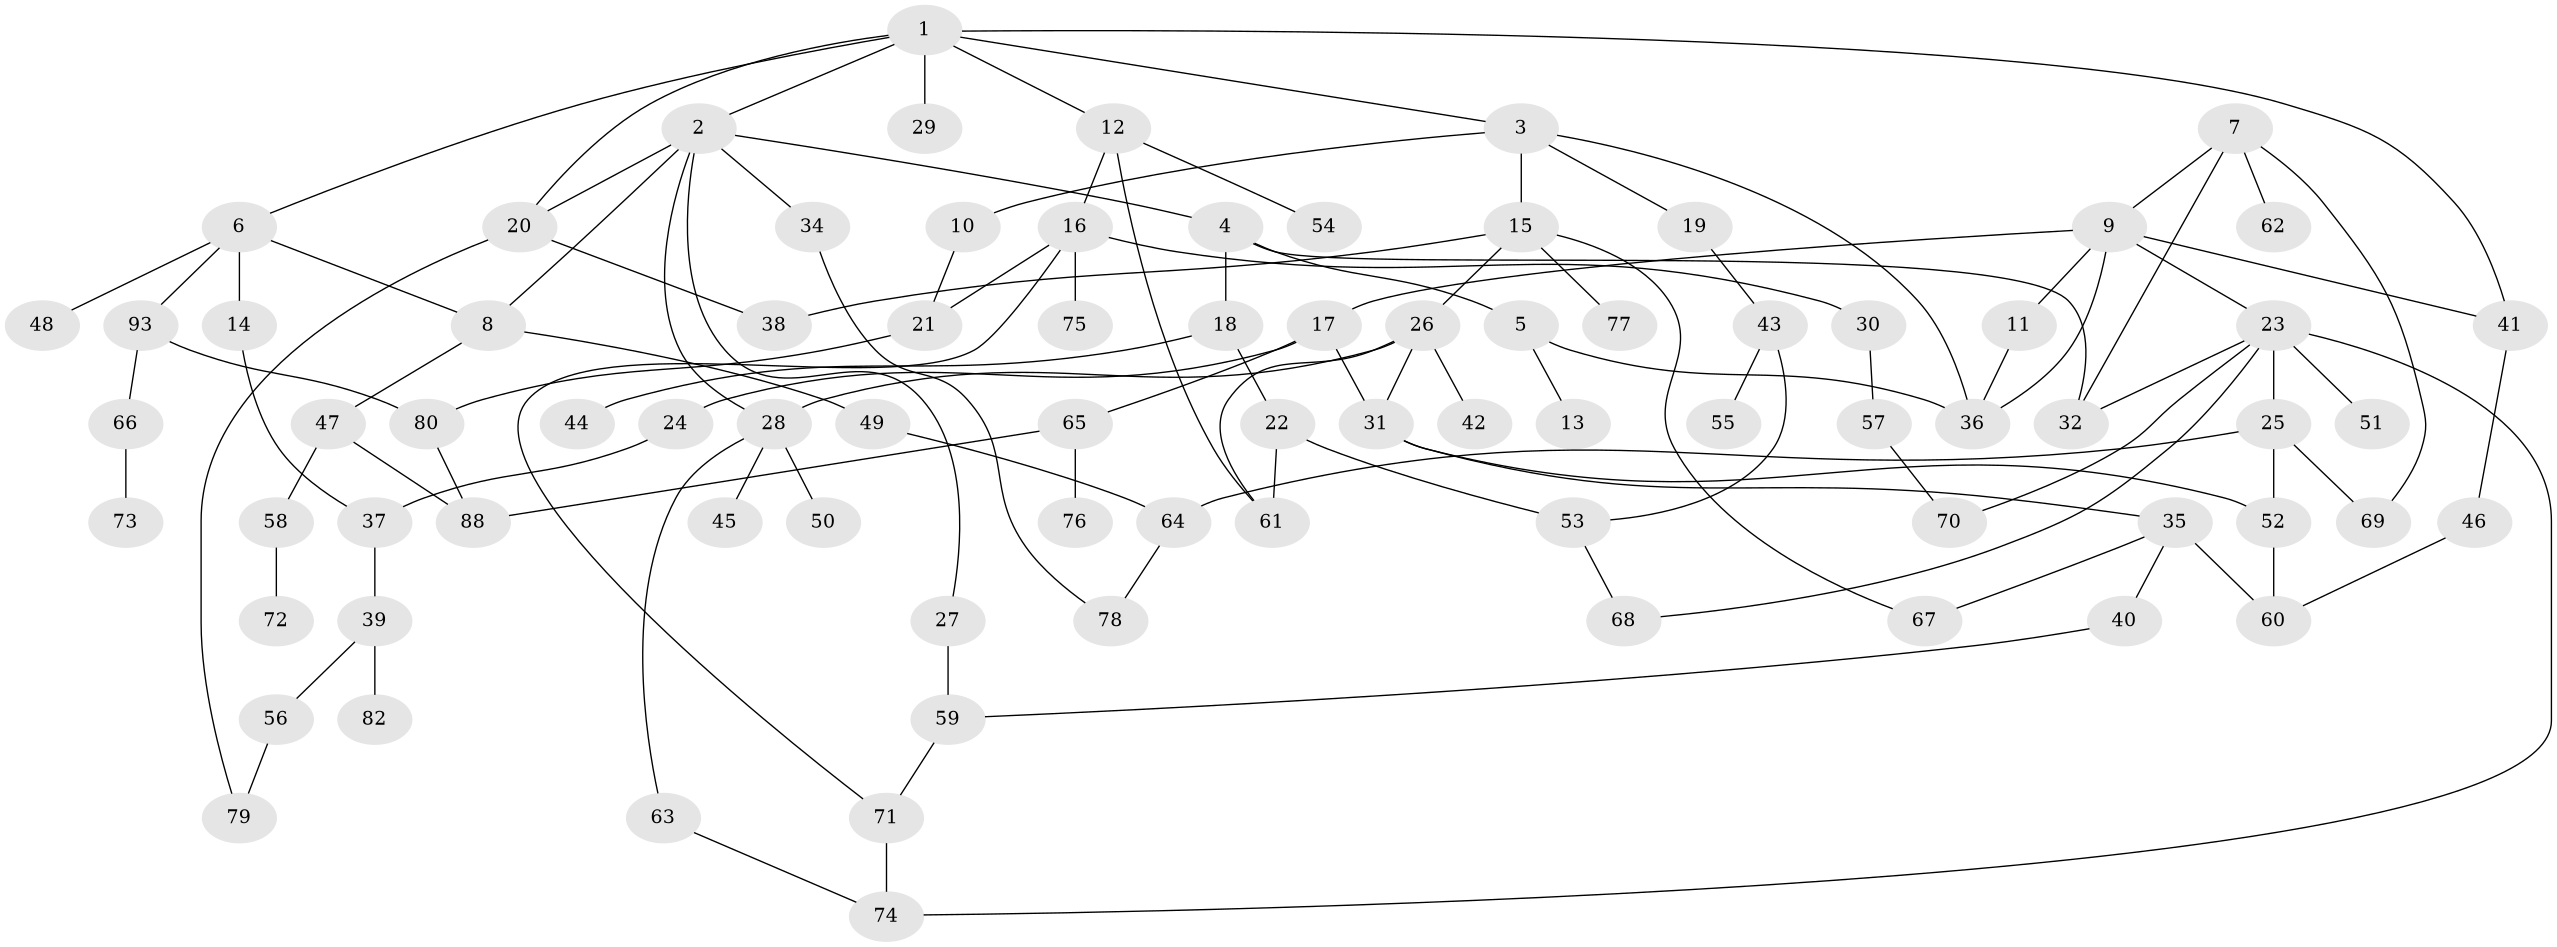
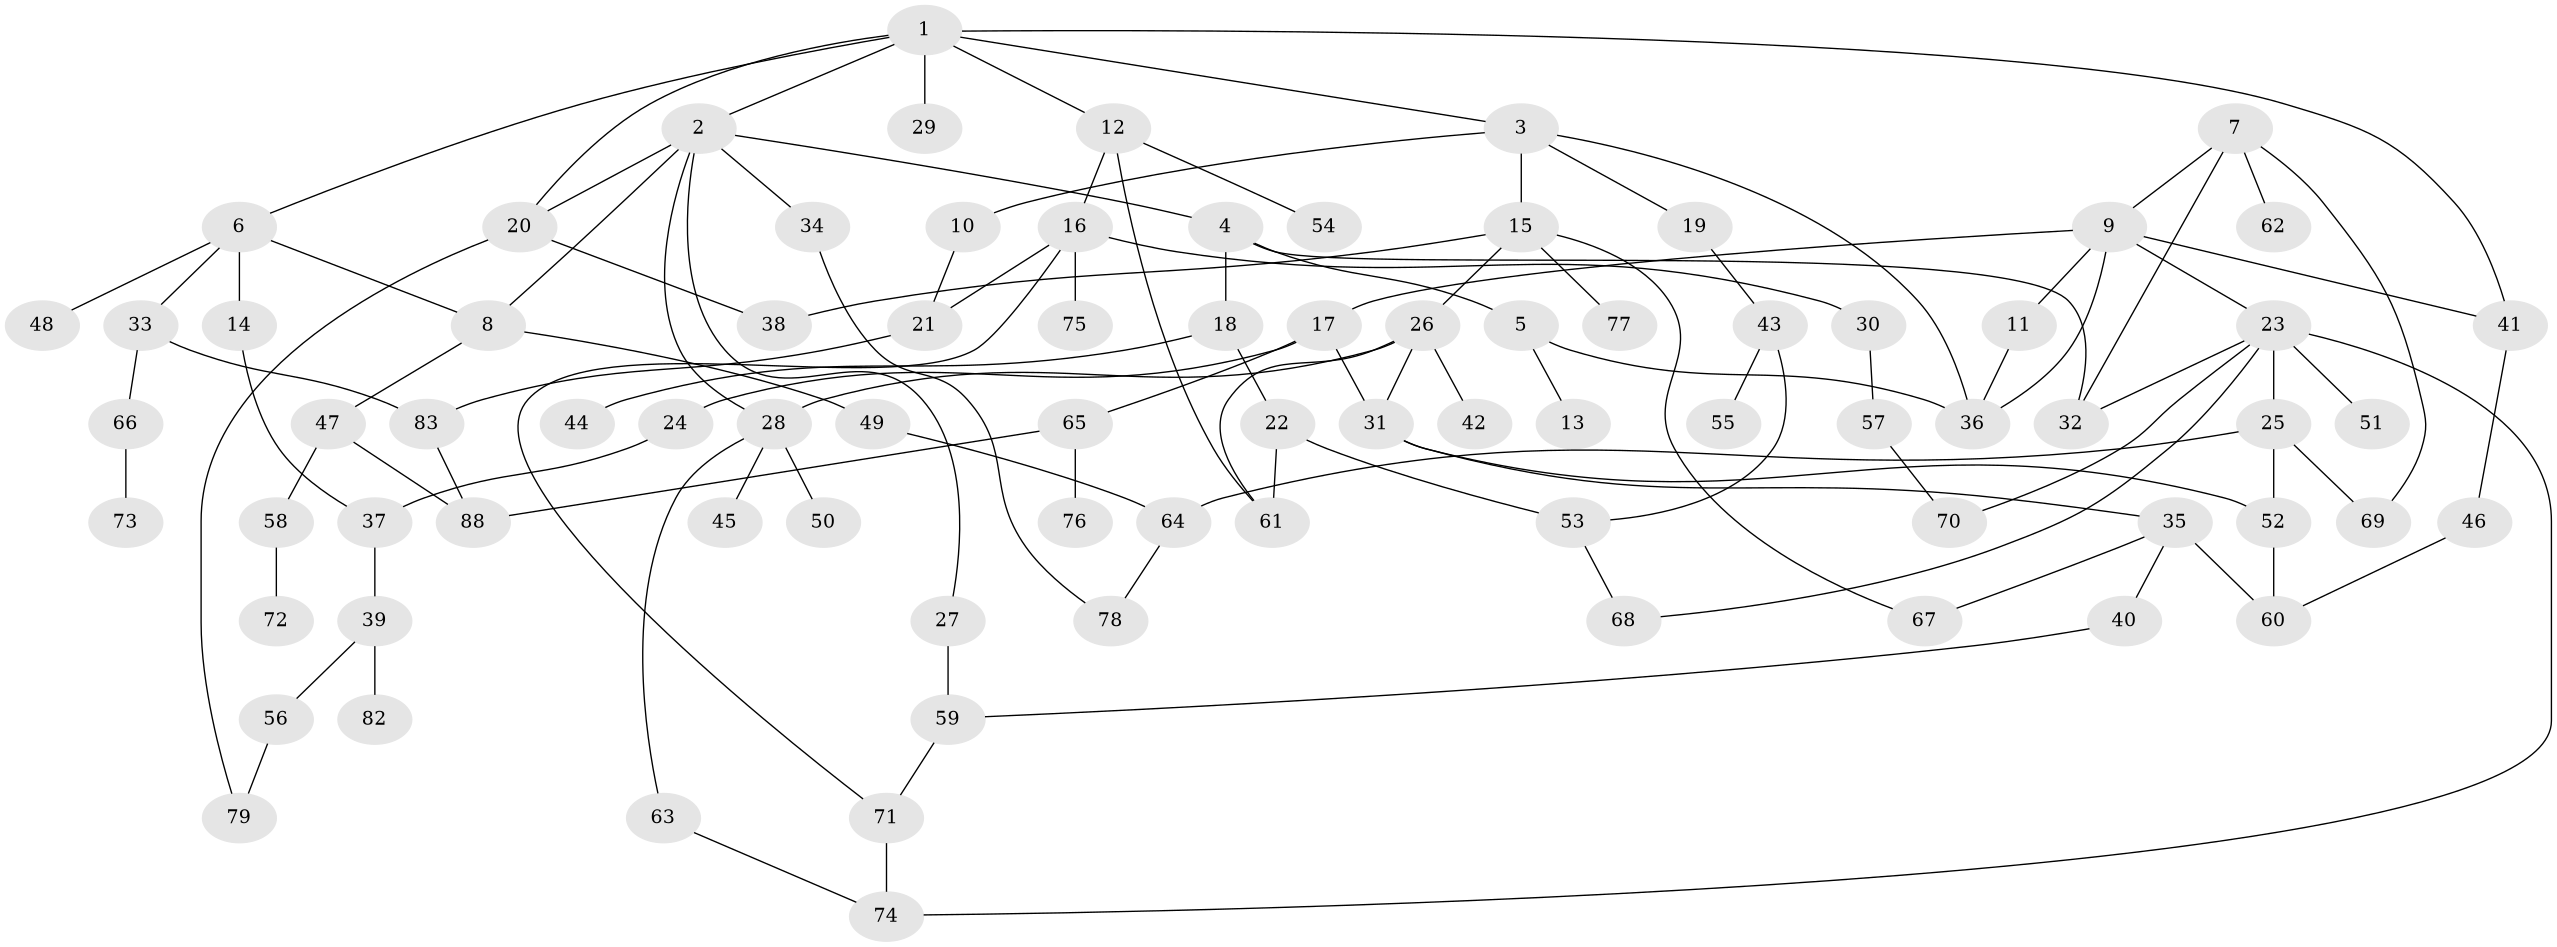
(141, 326) -> (141, 326)
(427, 424) -> (427, 424)
